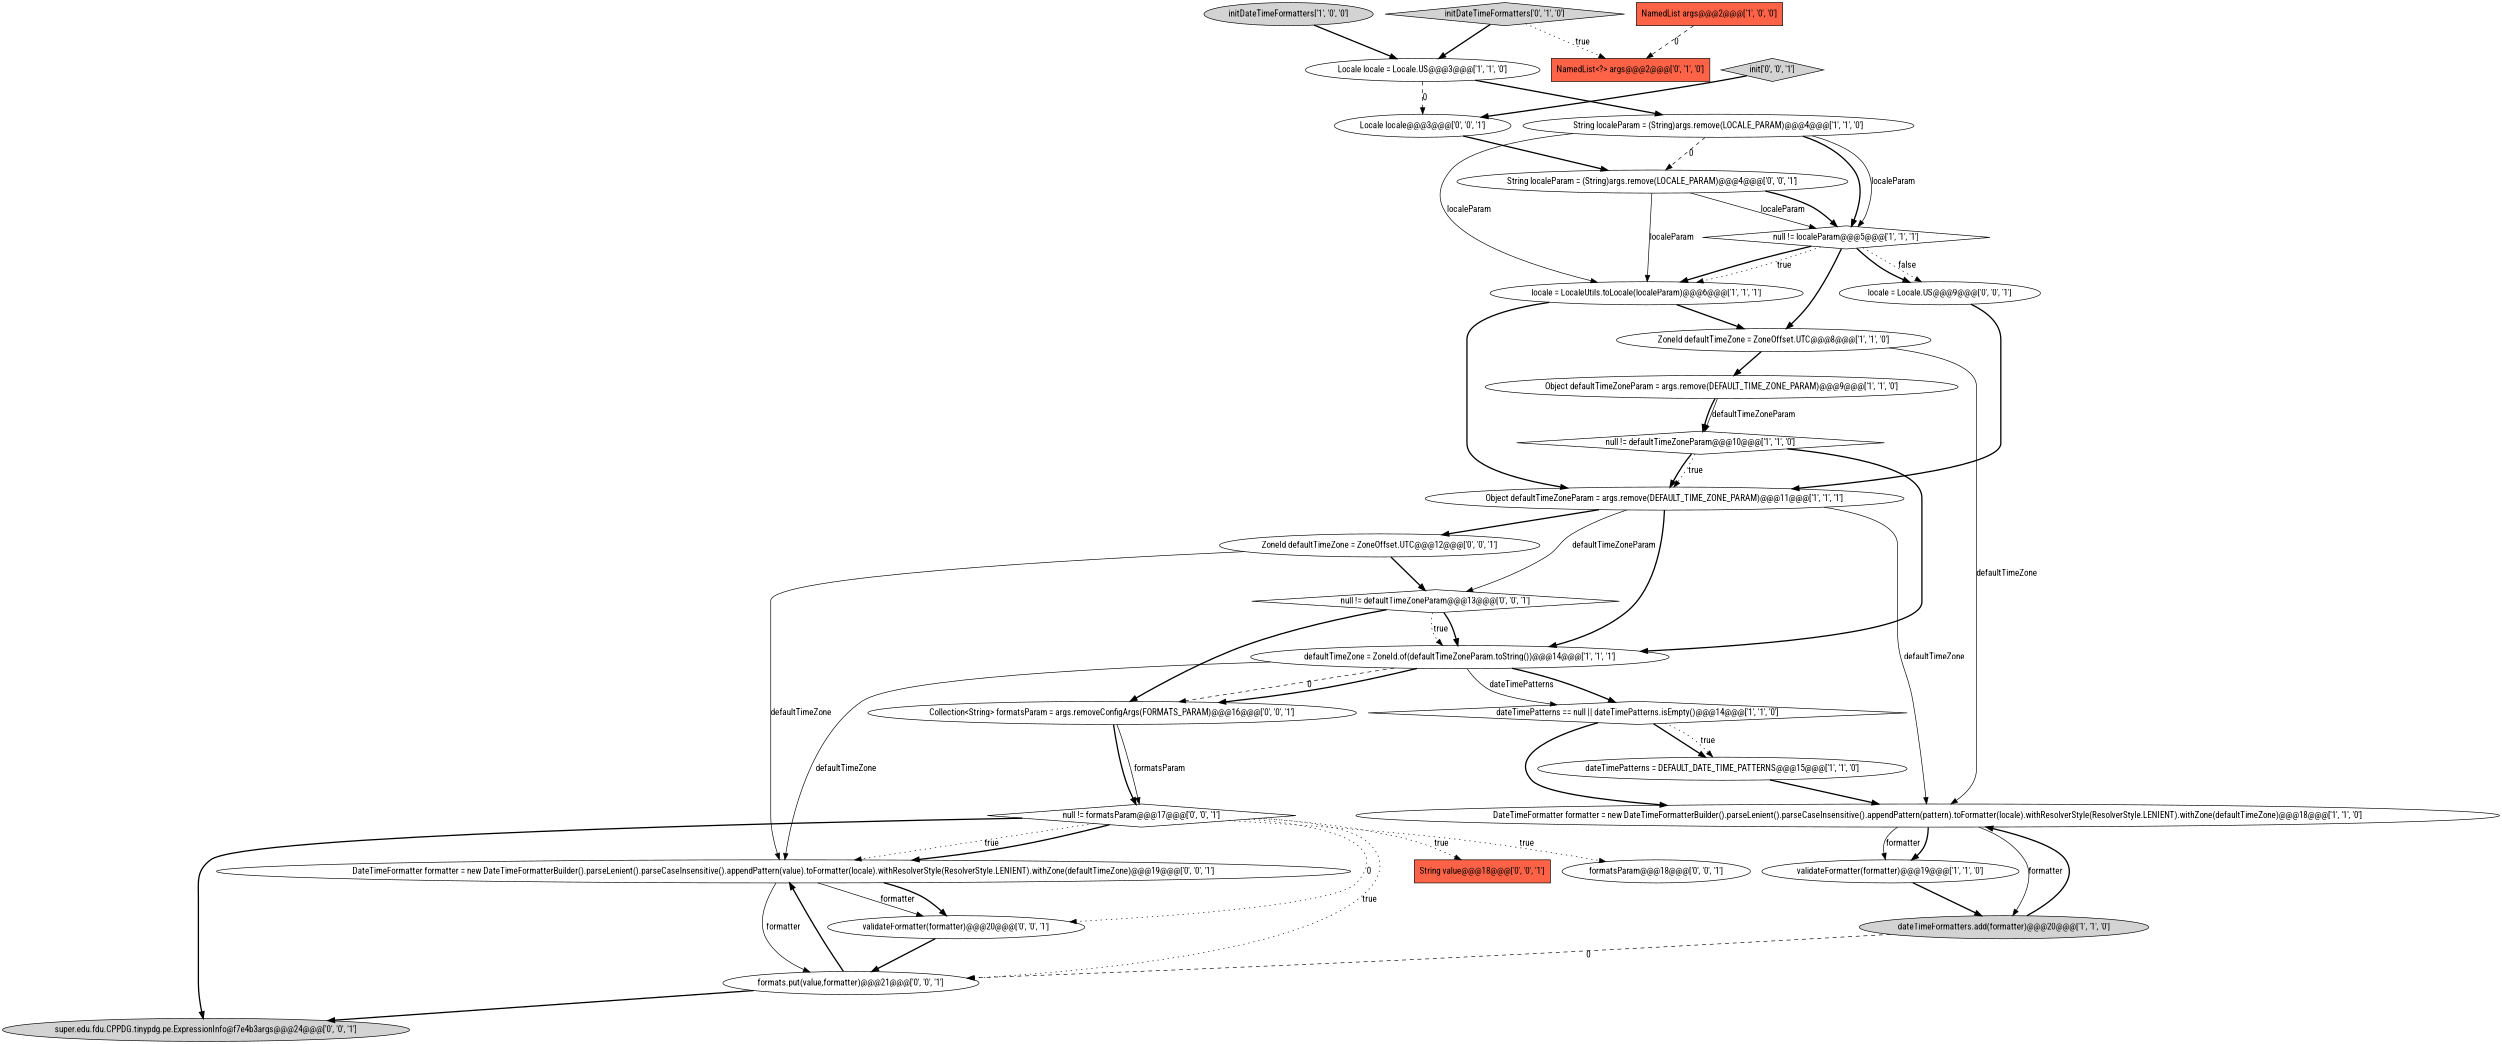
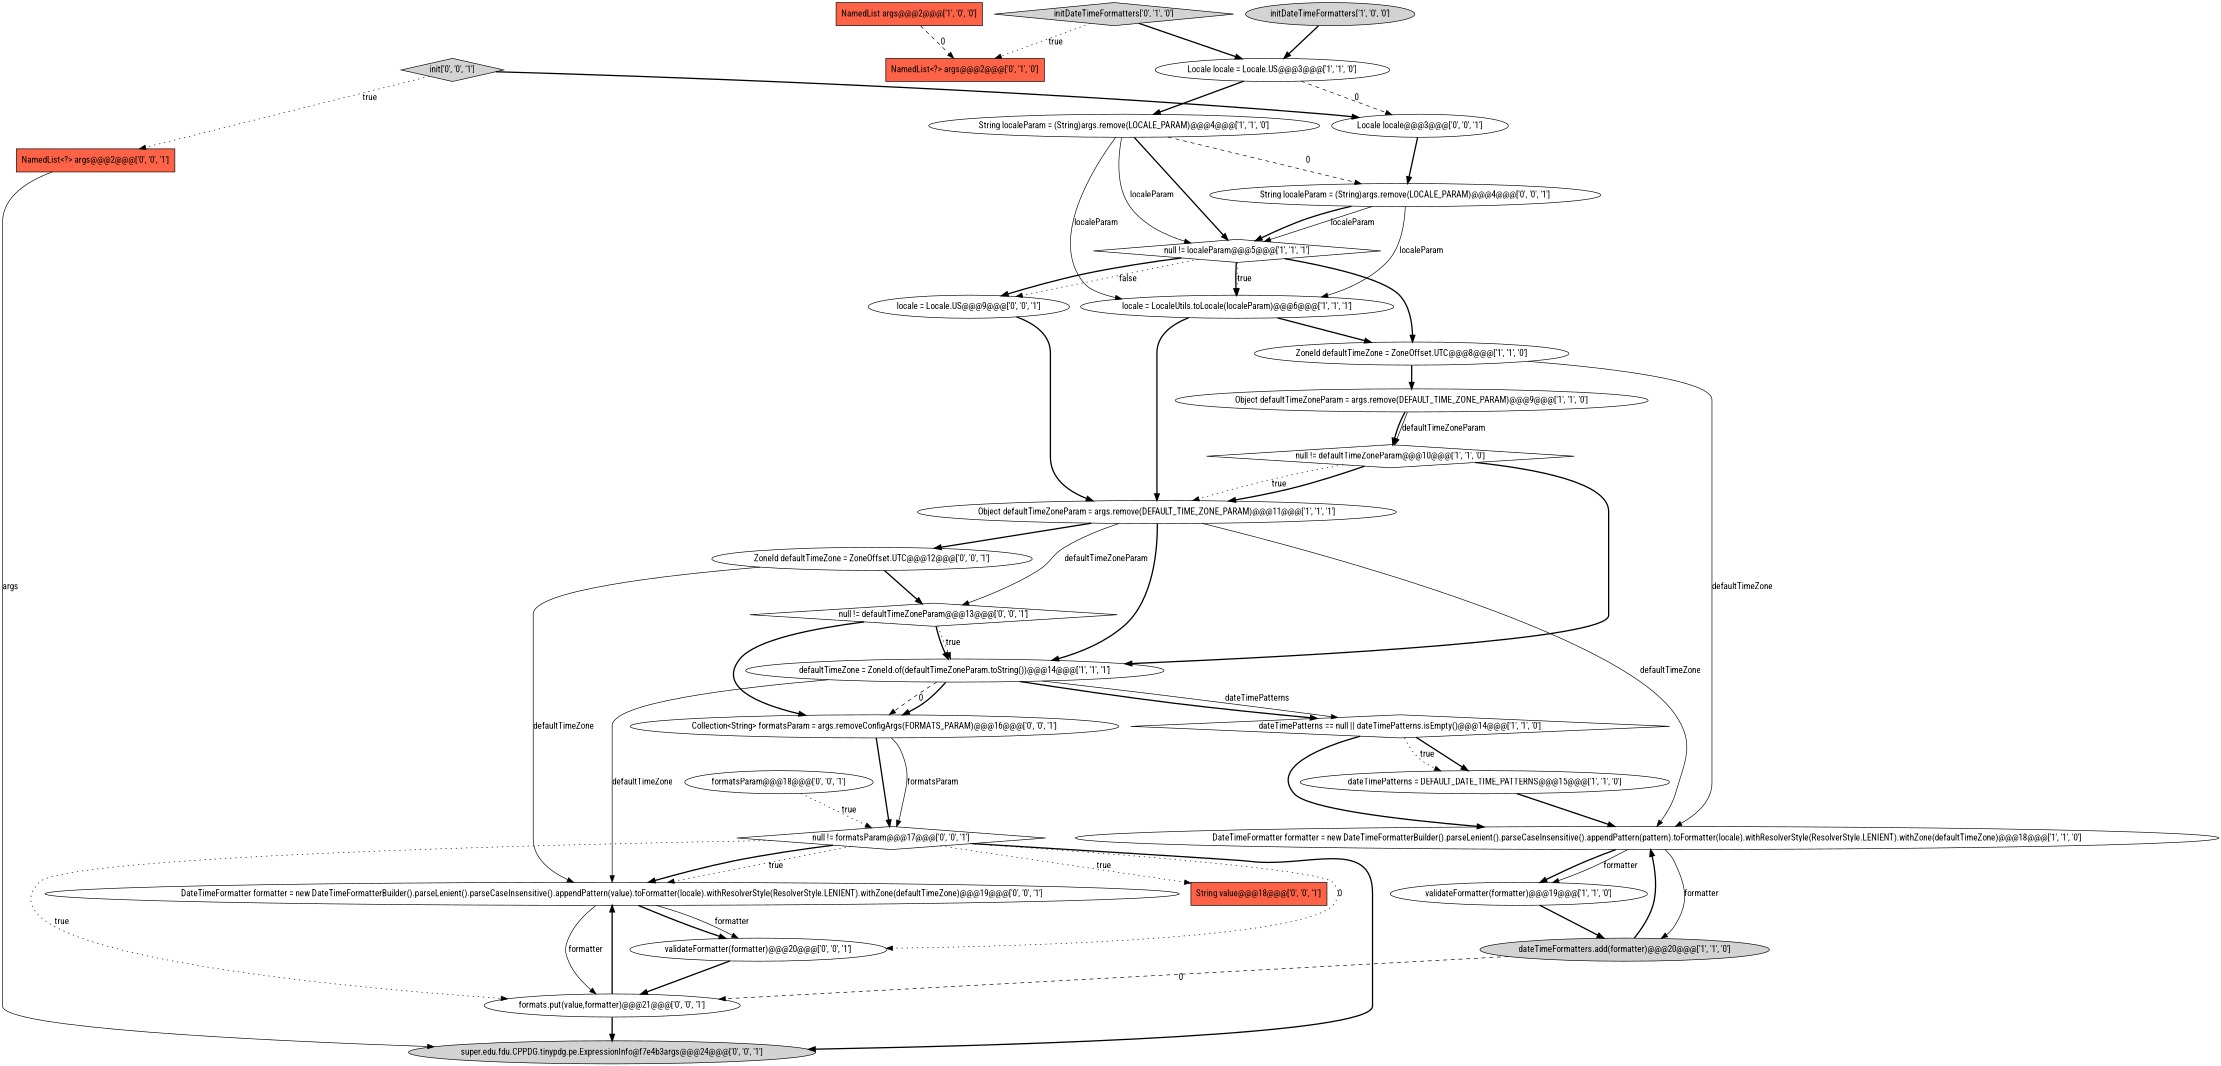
none -> (96, 160)
(1415, 835) -> (833, 809)
